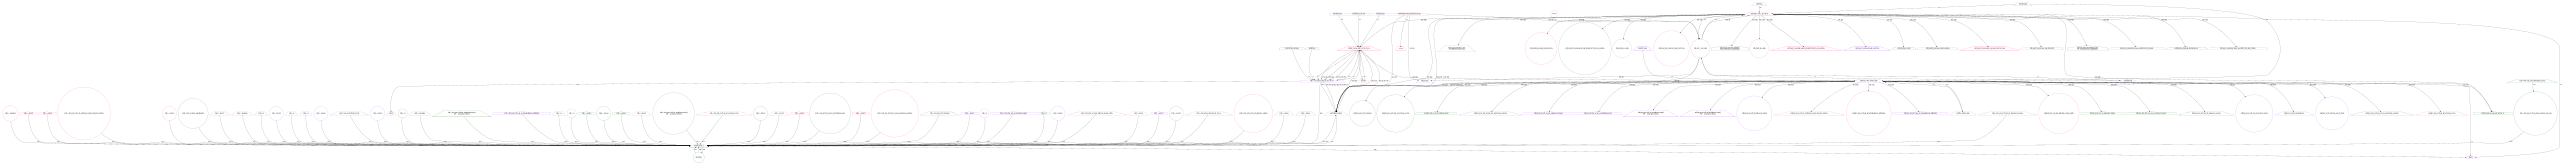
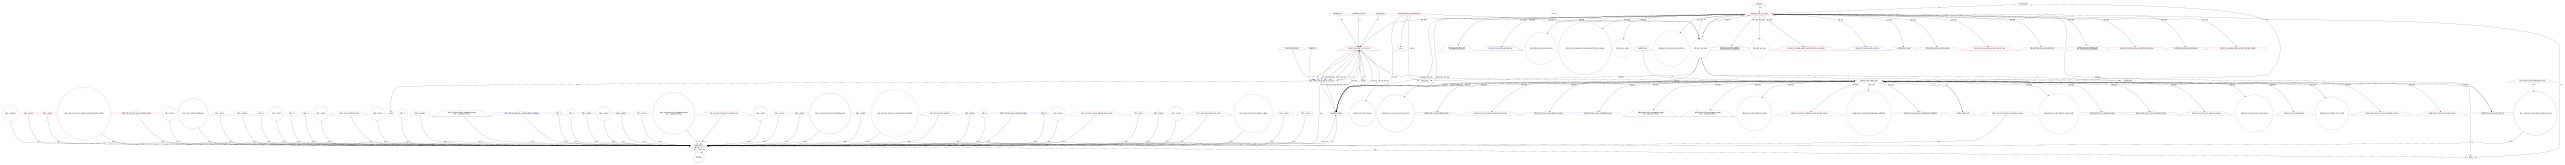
none -> (1500, 49)
(1604, 80) -> (1603, 80)
(1322, 81) -> (1322, 81)
none -> (136, 113)
